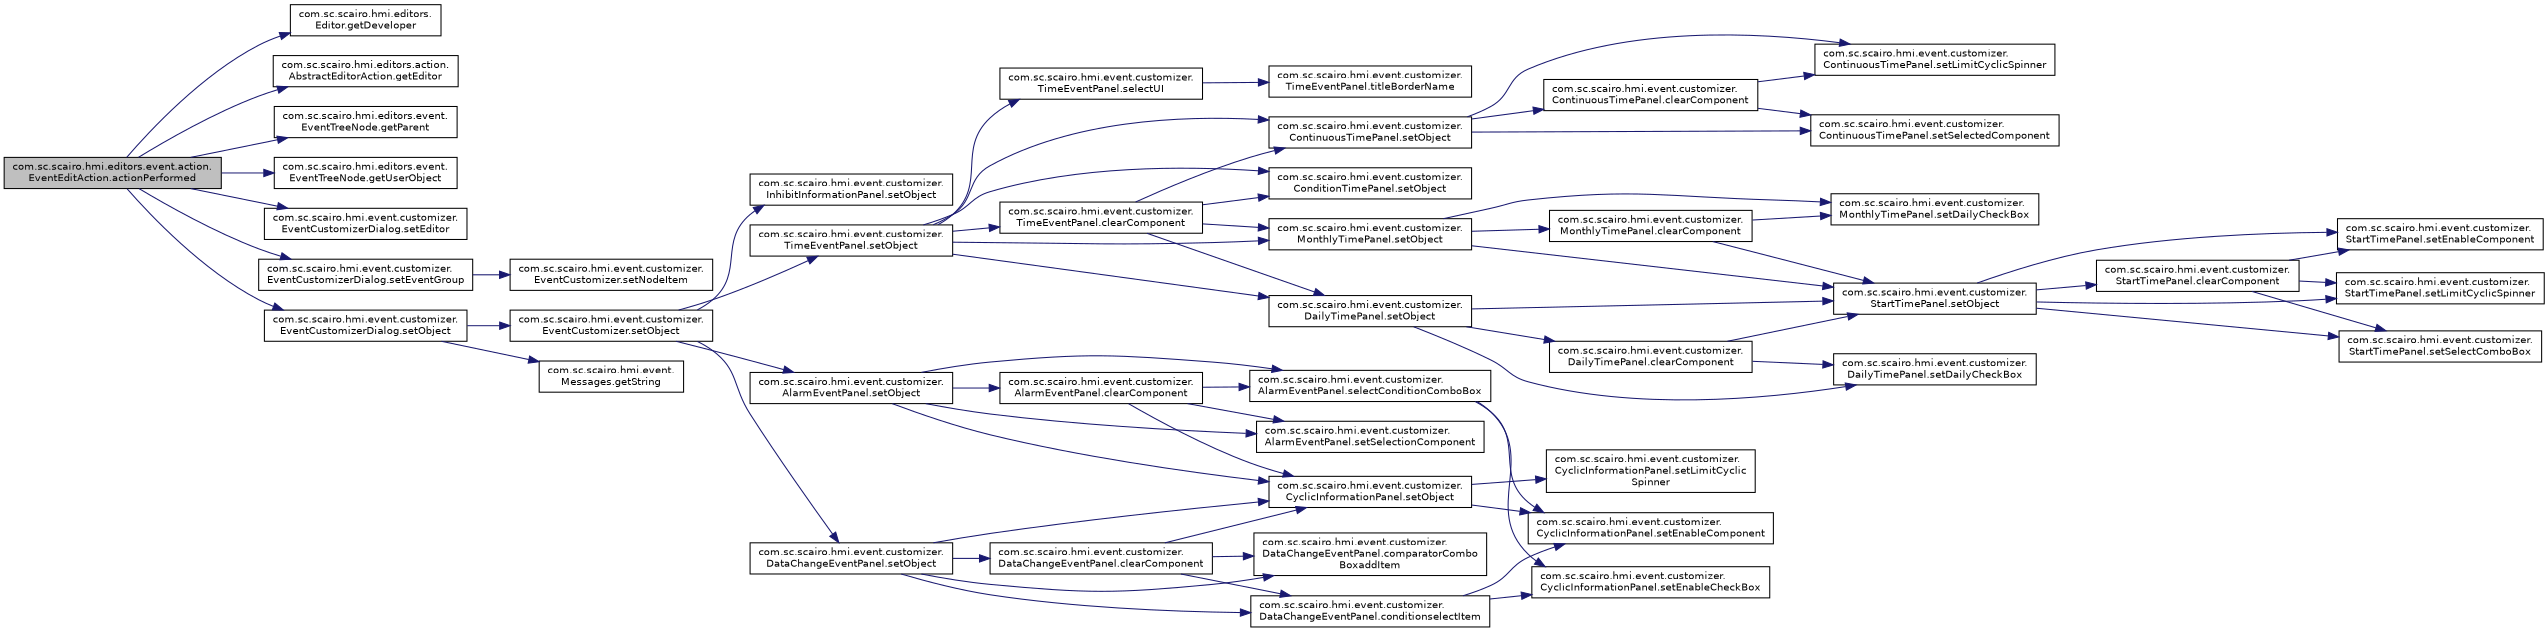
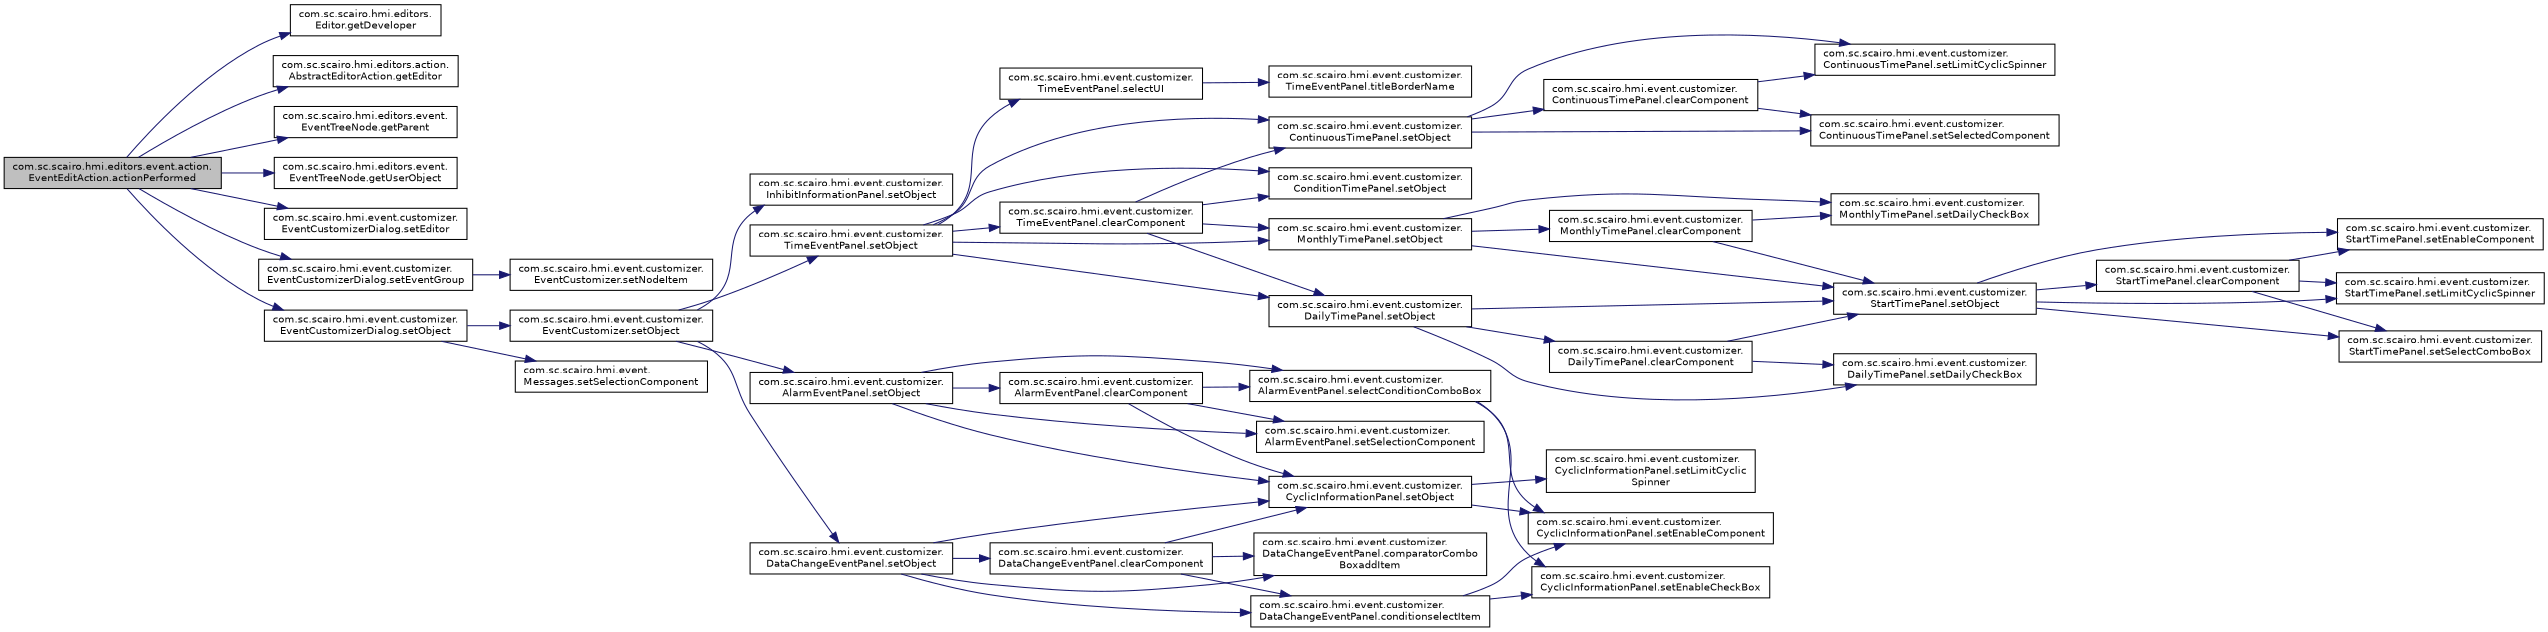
(611, 377) -> (611, 377)
